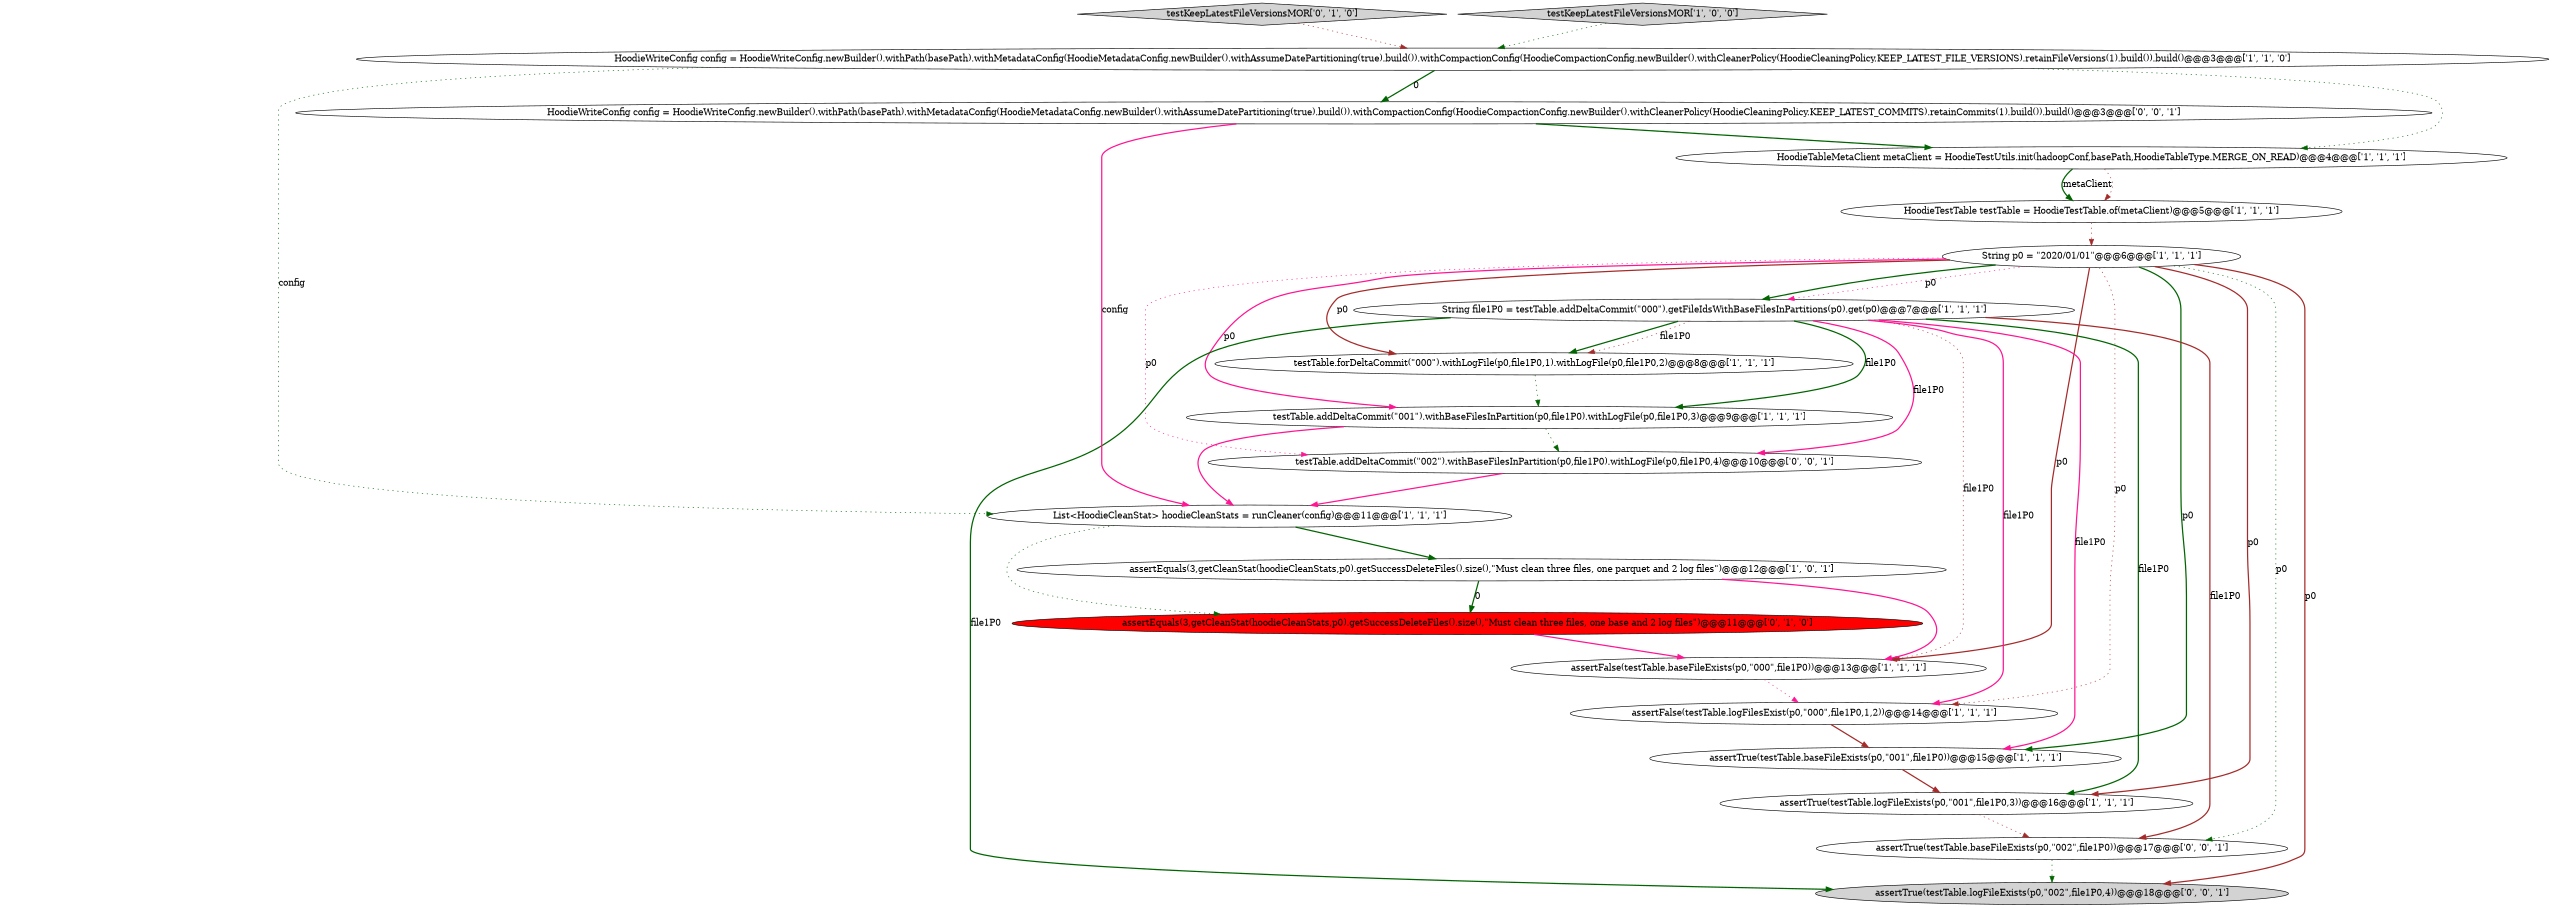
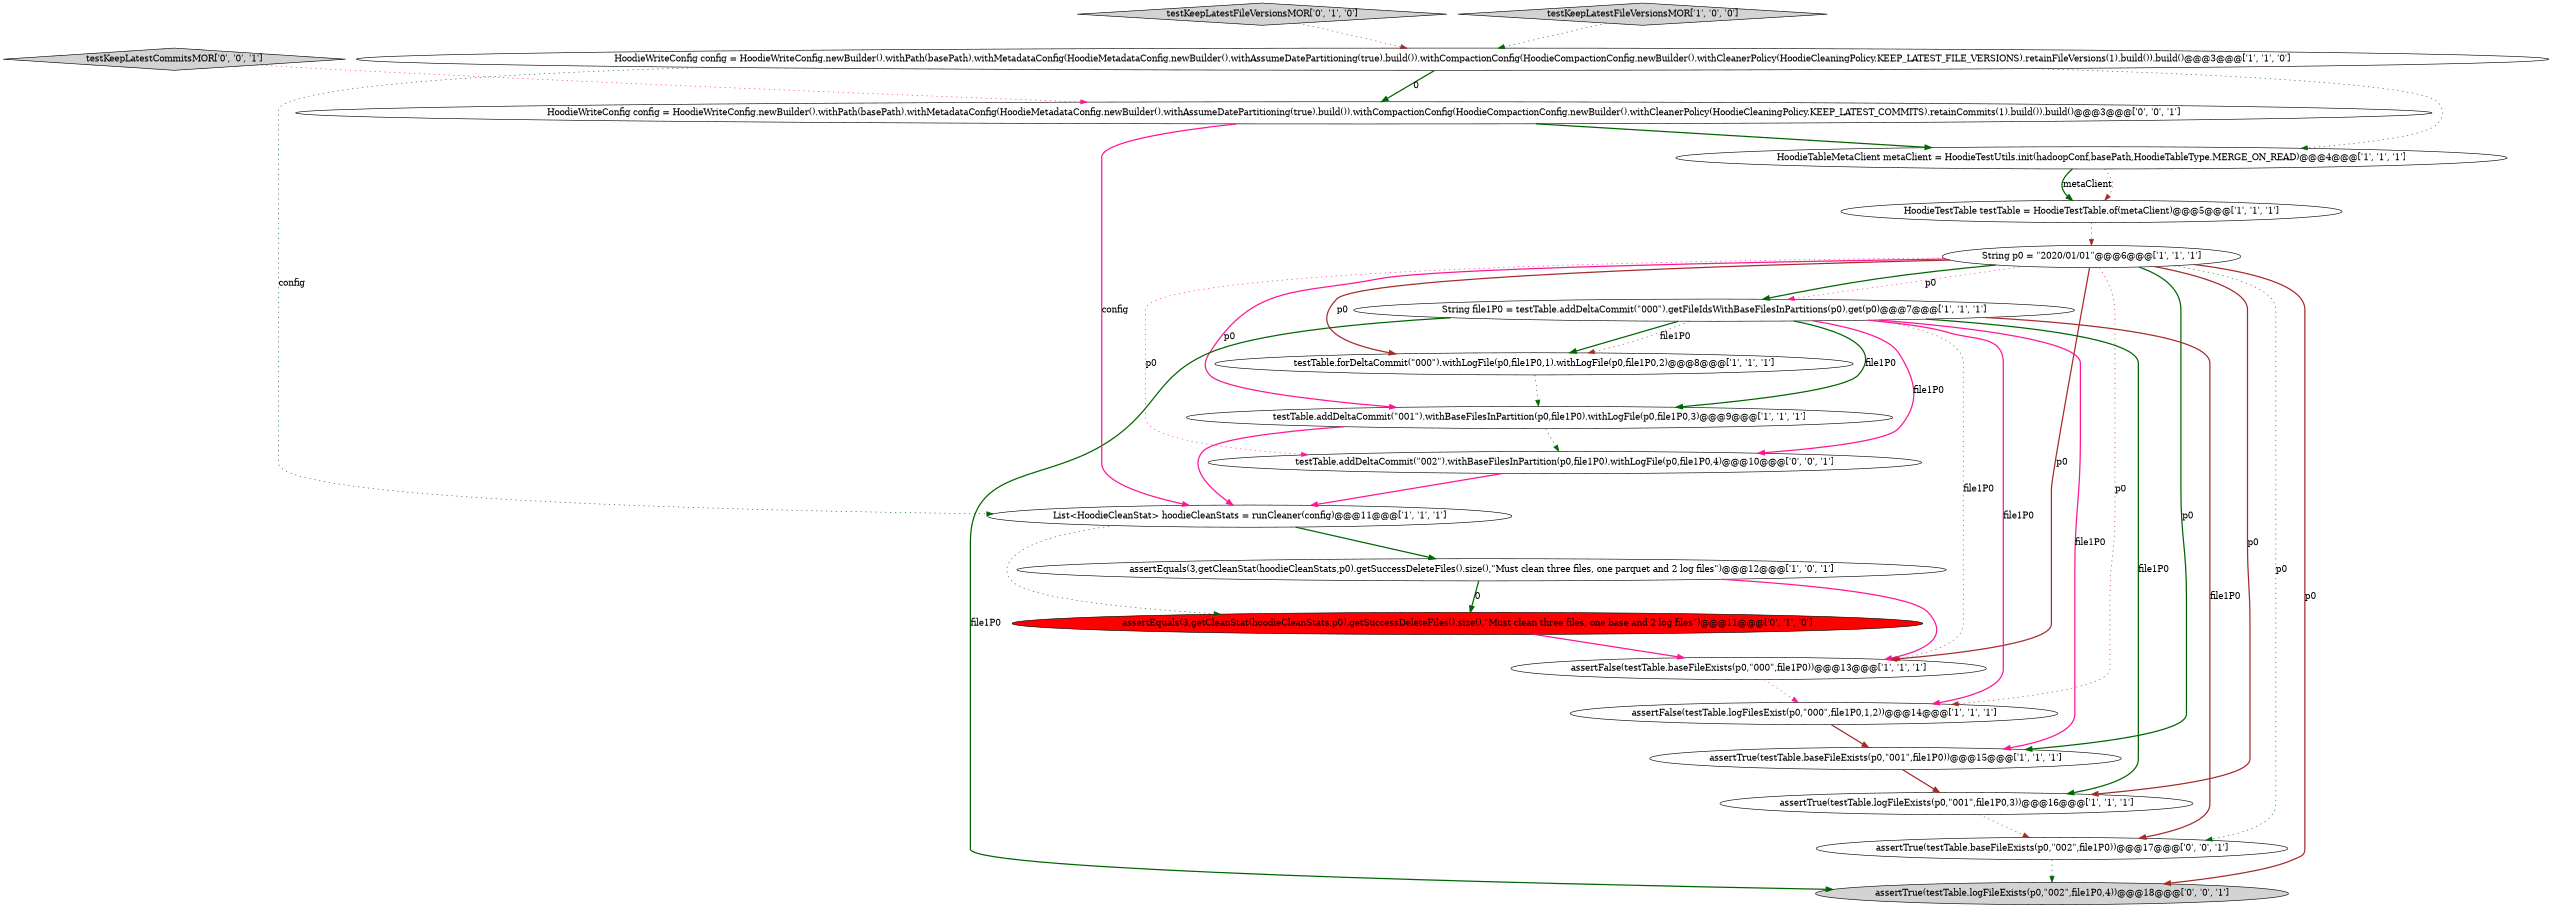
none -> (174, 59)
